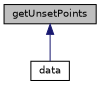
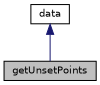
(50, 48) -> (50, 48)
